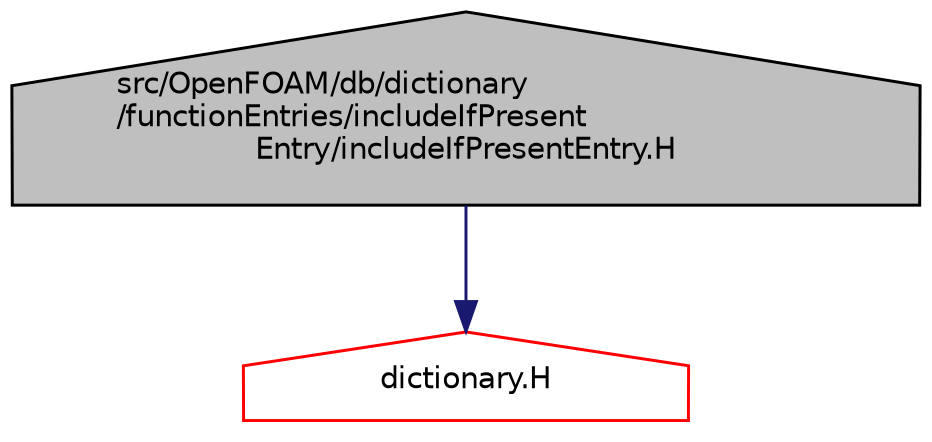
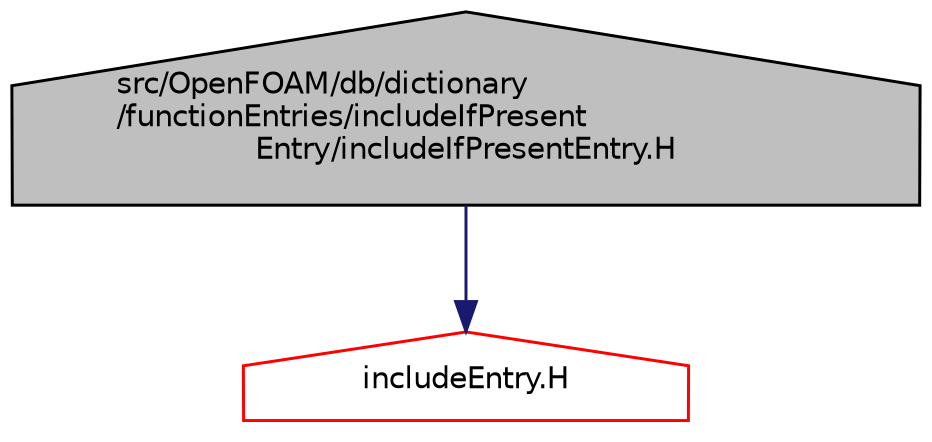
(466, 381) -> (466, 381)
